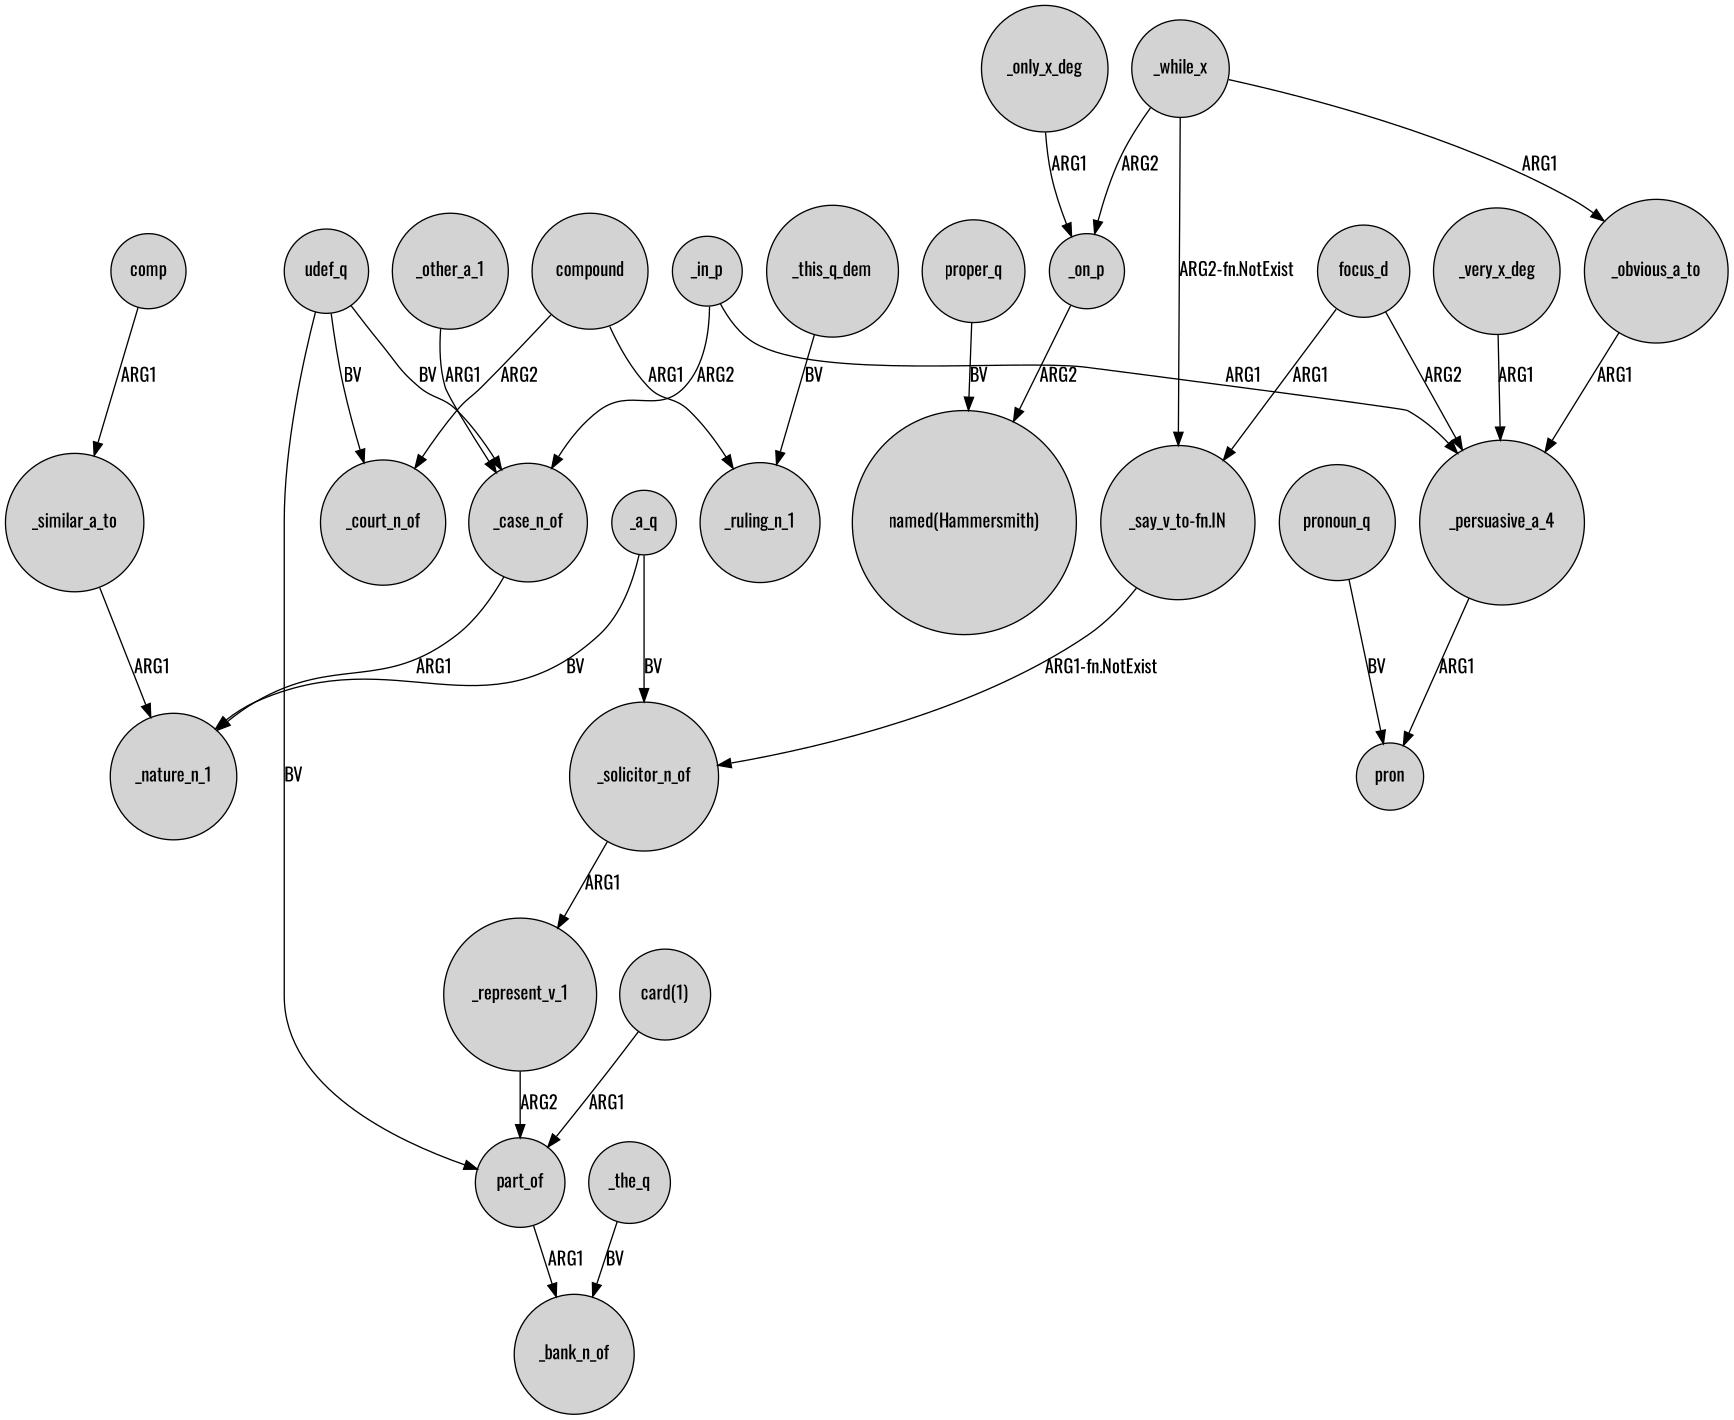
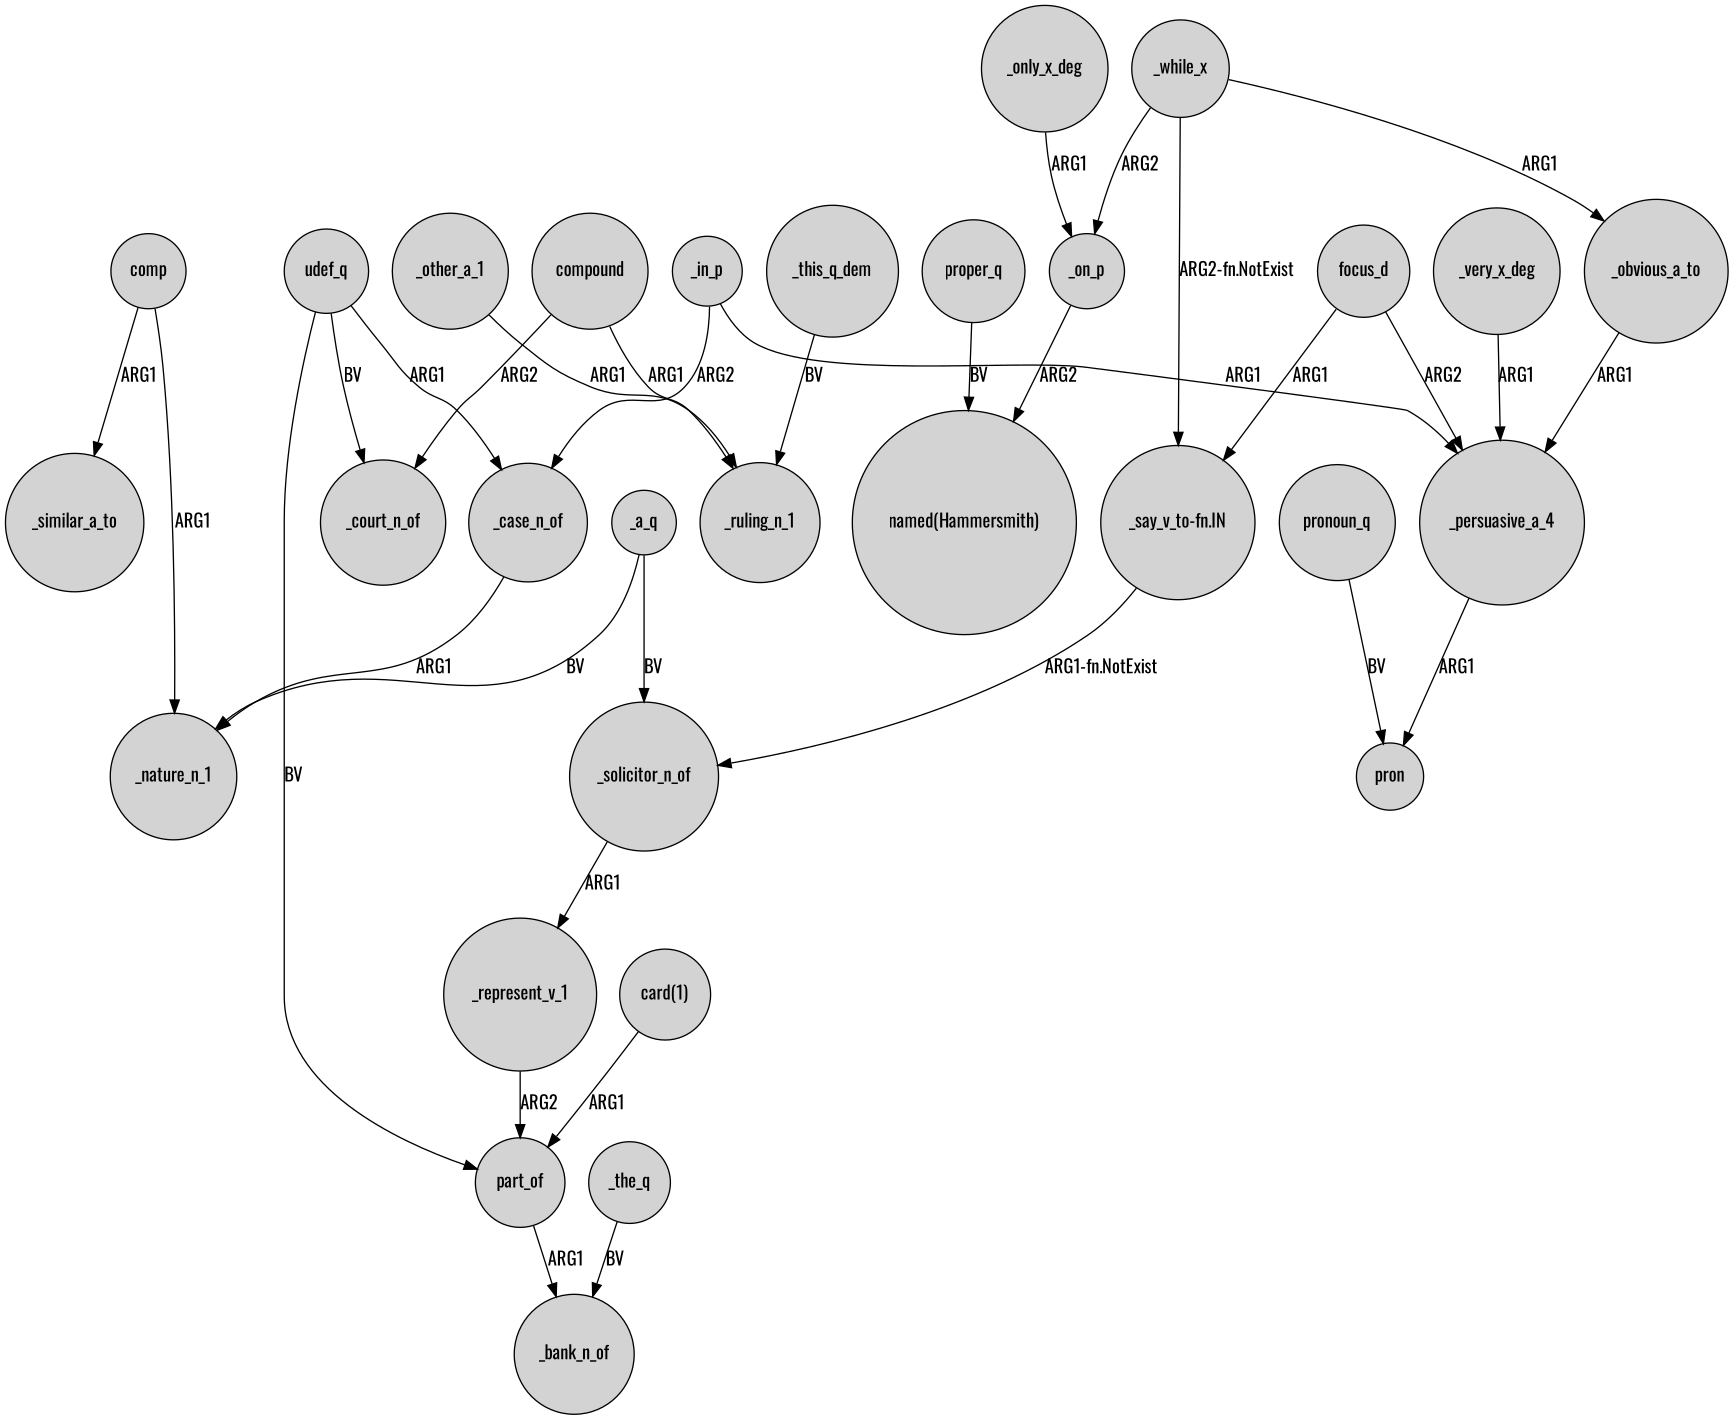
(428, 377) -> (428, 377)
(448, 393) -> (609, 392)
(123, 646) -> (172, 504)
